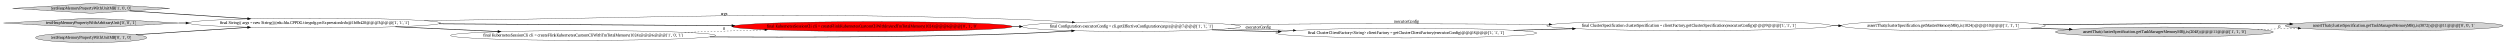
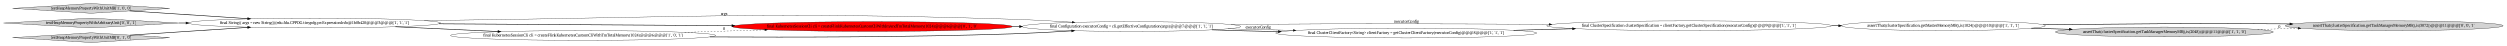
(91, 38) -> (91, 38)
